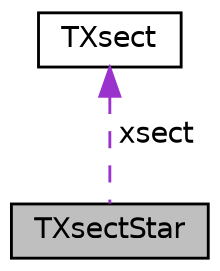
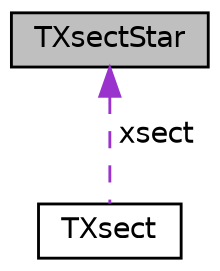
(110, 150) -> (110, 150)
